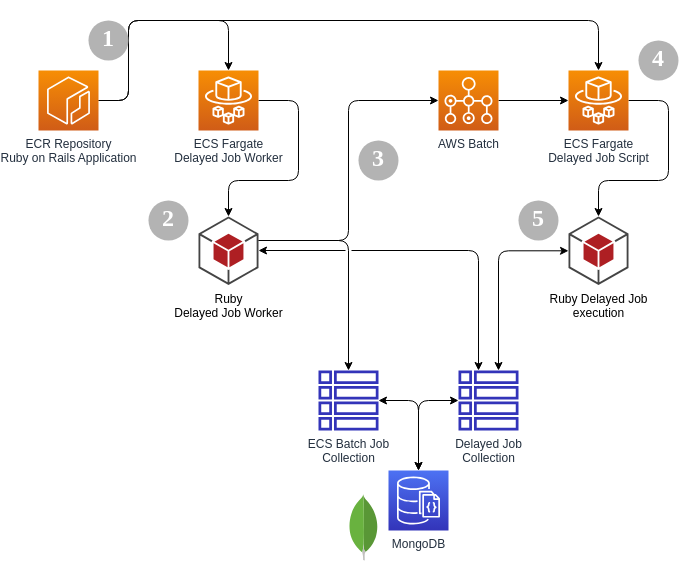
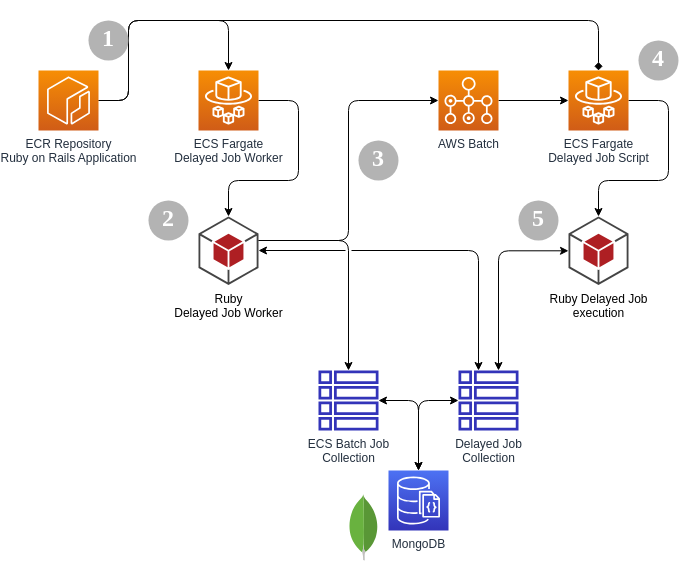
(599, 62) -> (599, 62)
